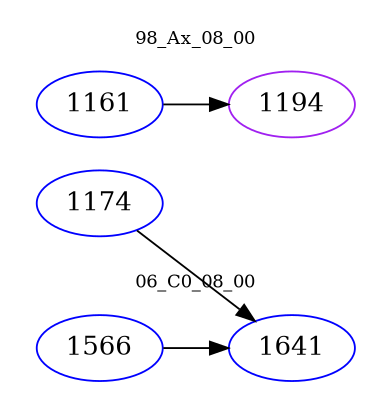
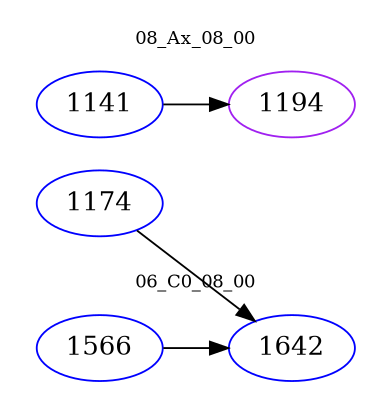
(196, 39) -> (196, 39)
(100, 104) -> (100, 104)
(292, 348) -> (292, 348)
